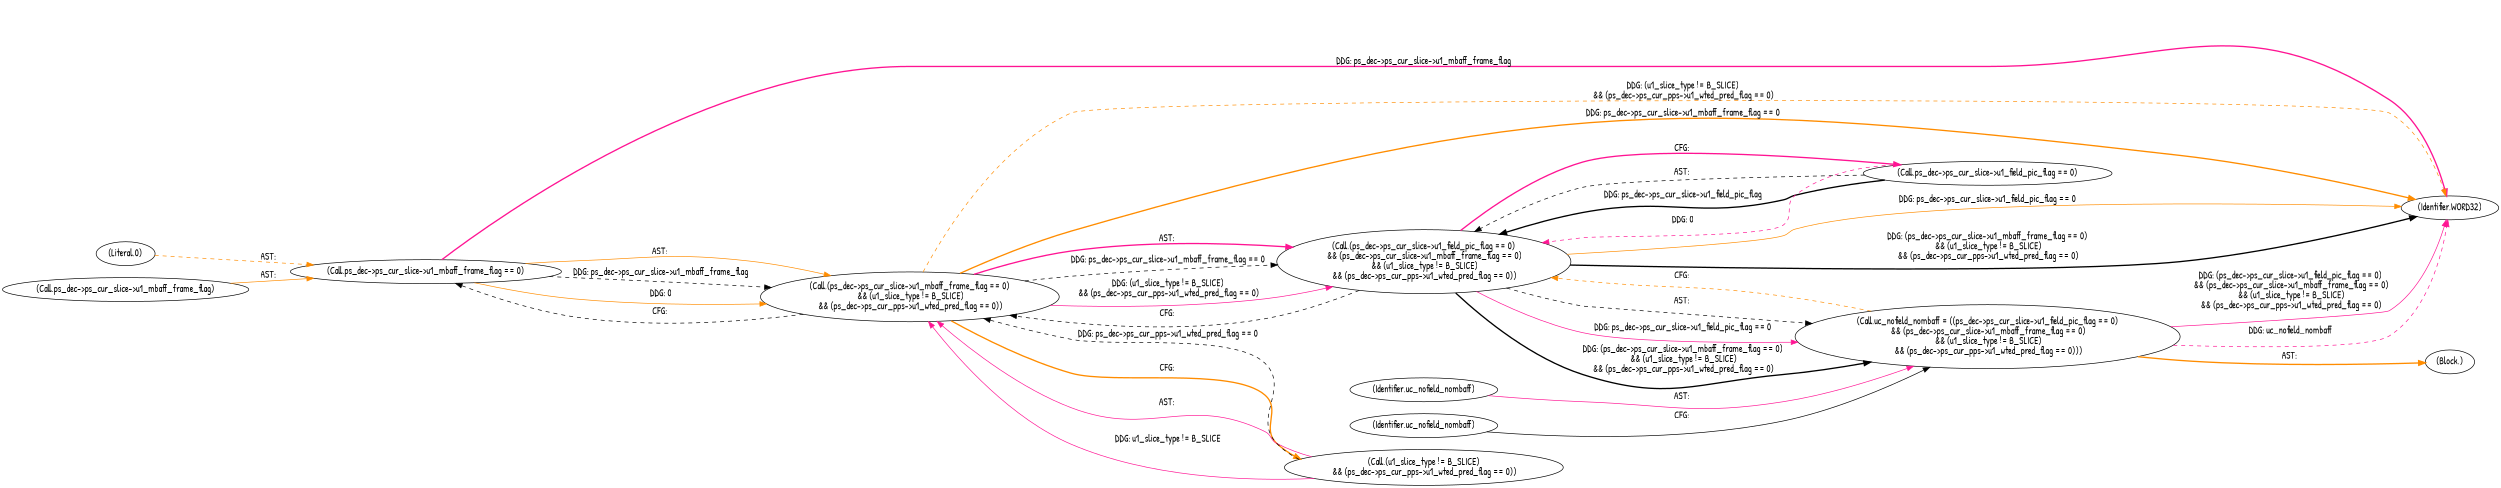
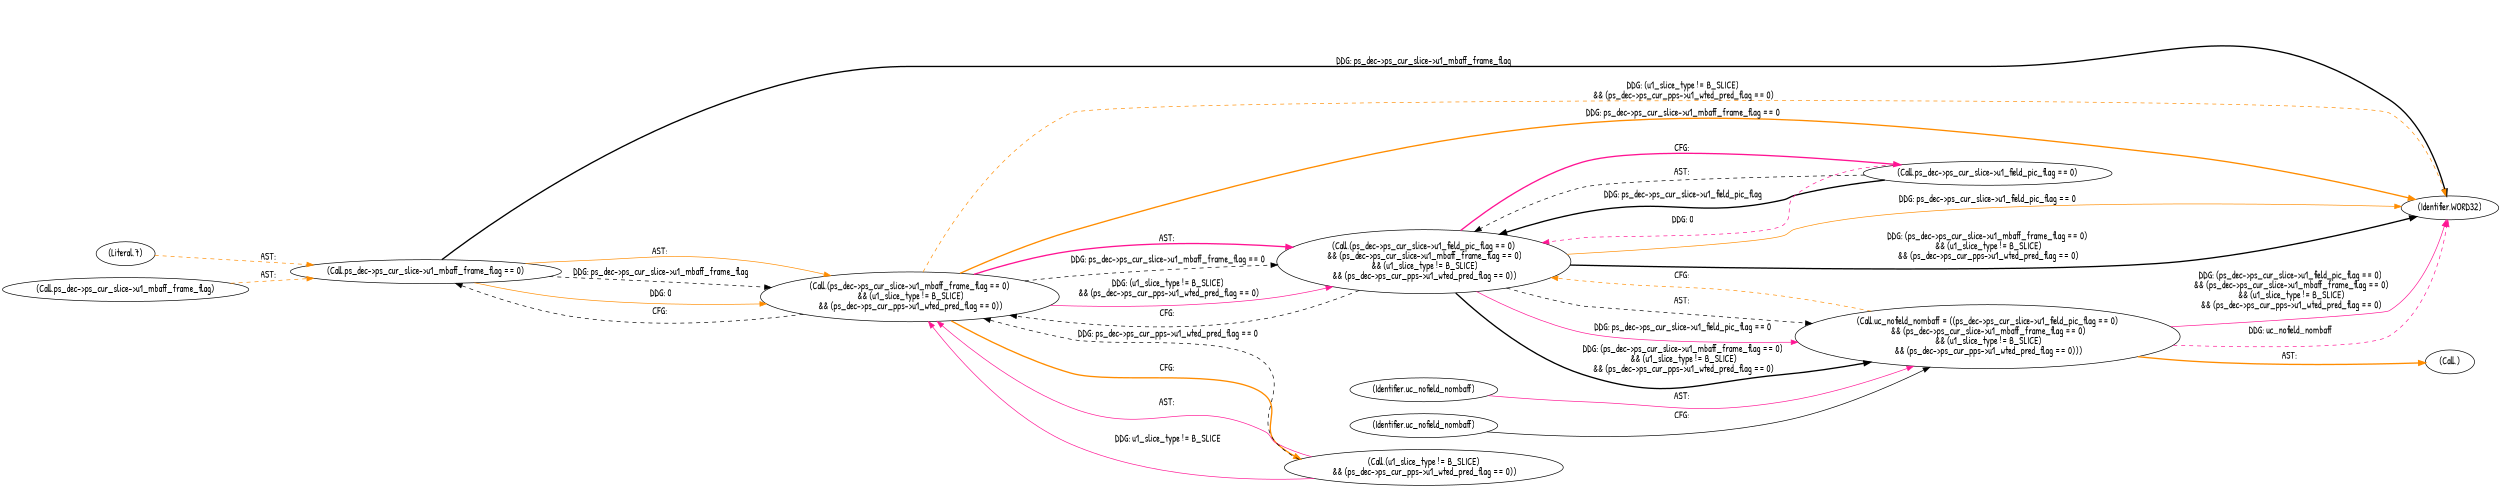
(1452, 66) -> (1452, 66)
(126, 254) -> (126, 254)
(269, 281) -> (269, 281)
(2450, 362) -> (2450, 362)
